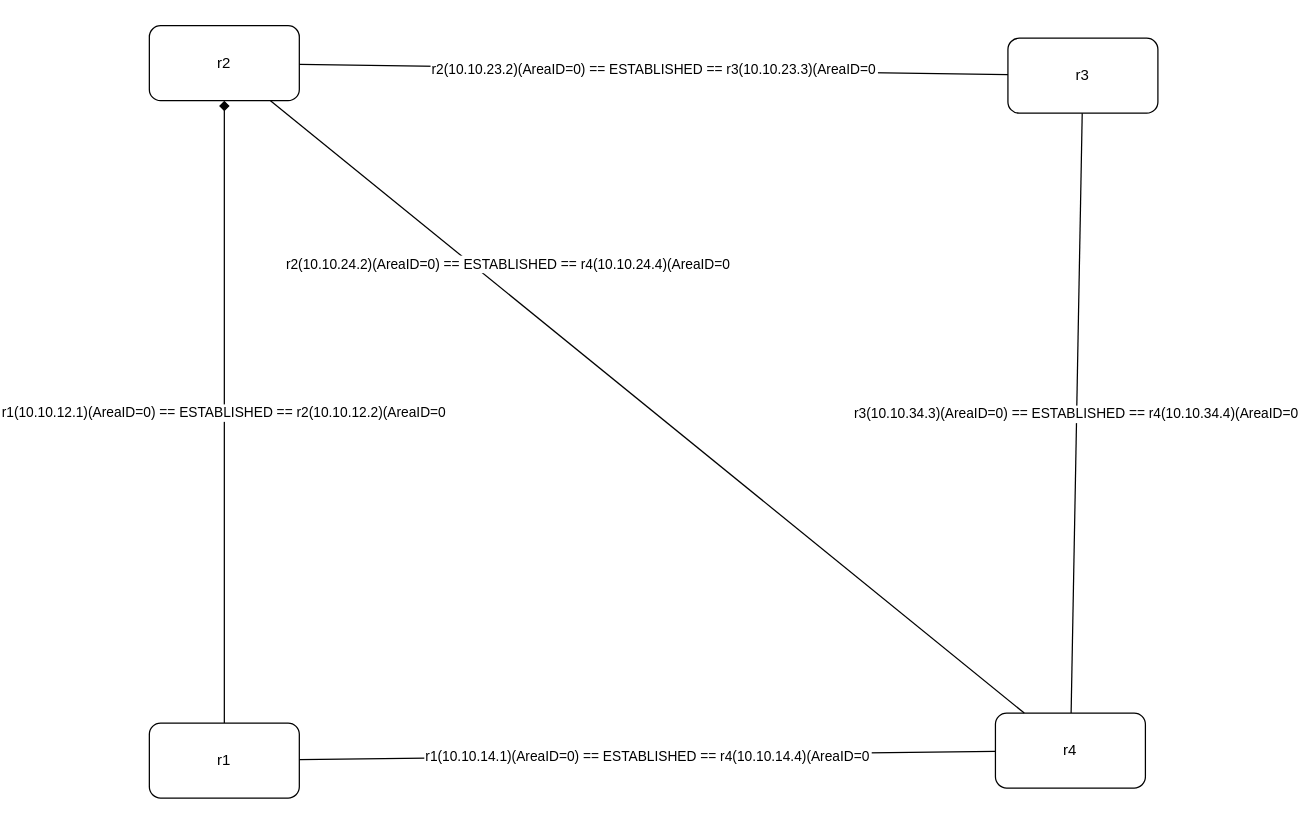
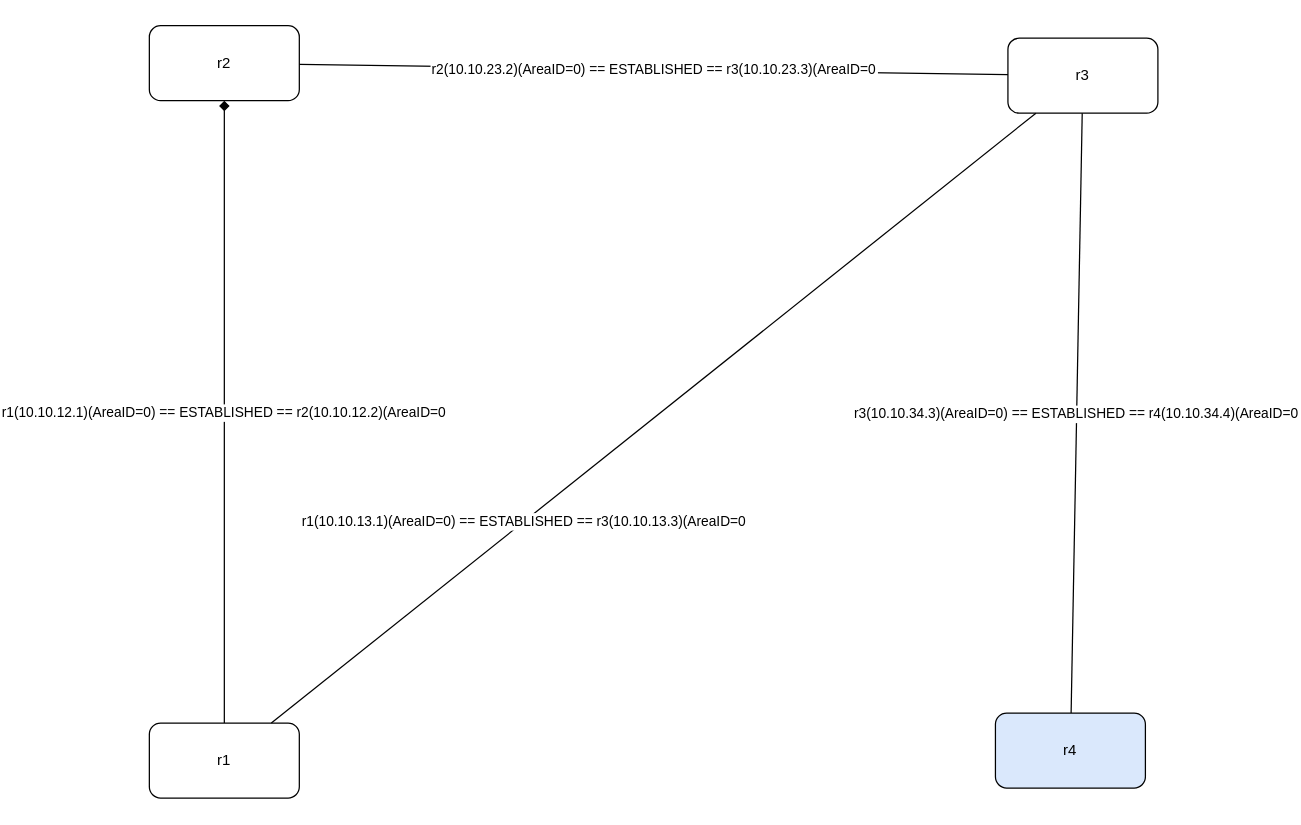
(647, 407) -> none
none -> (654, 418)
(1071, 751) -> (1071, 751)
(648, 756) -> none
